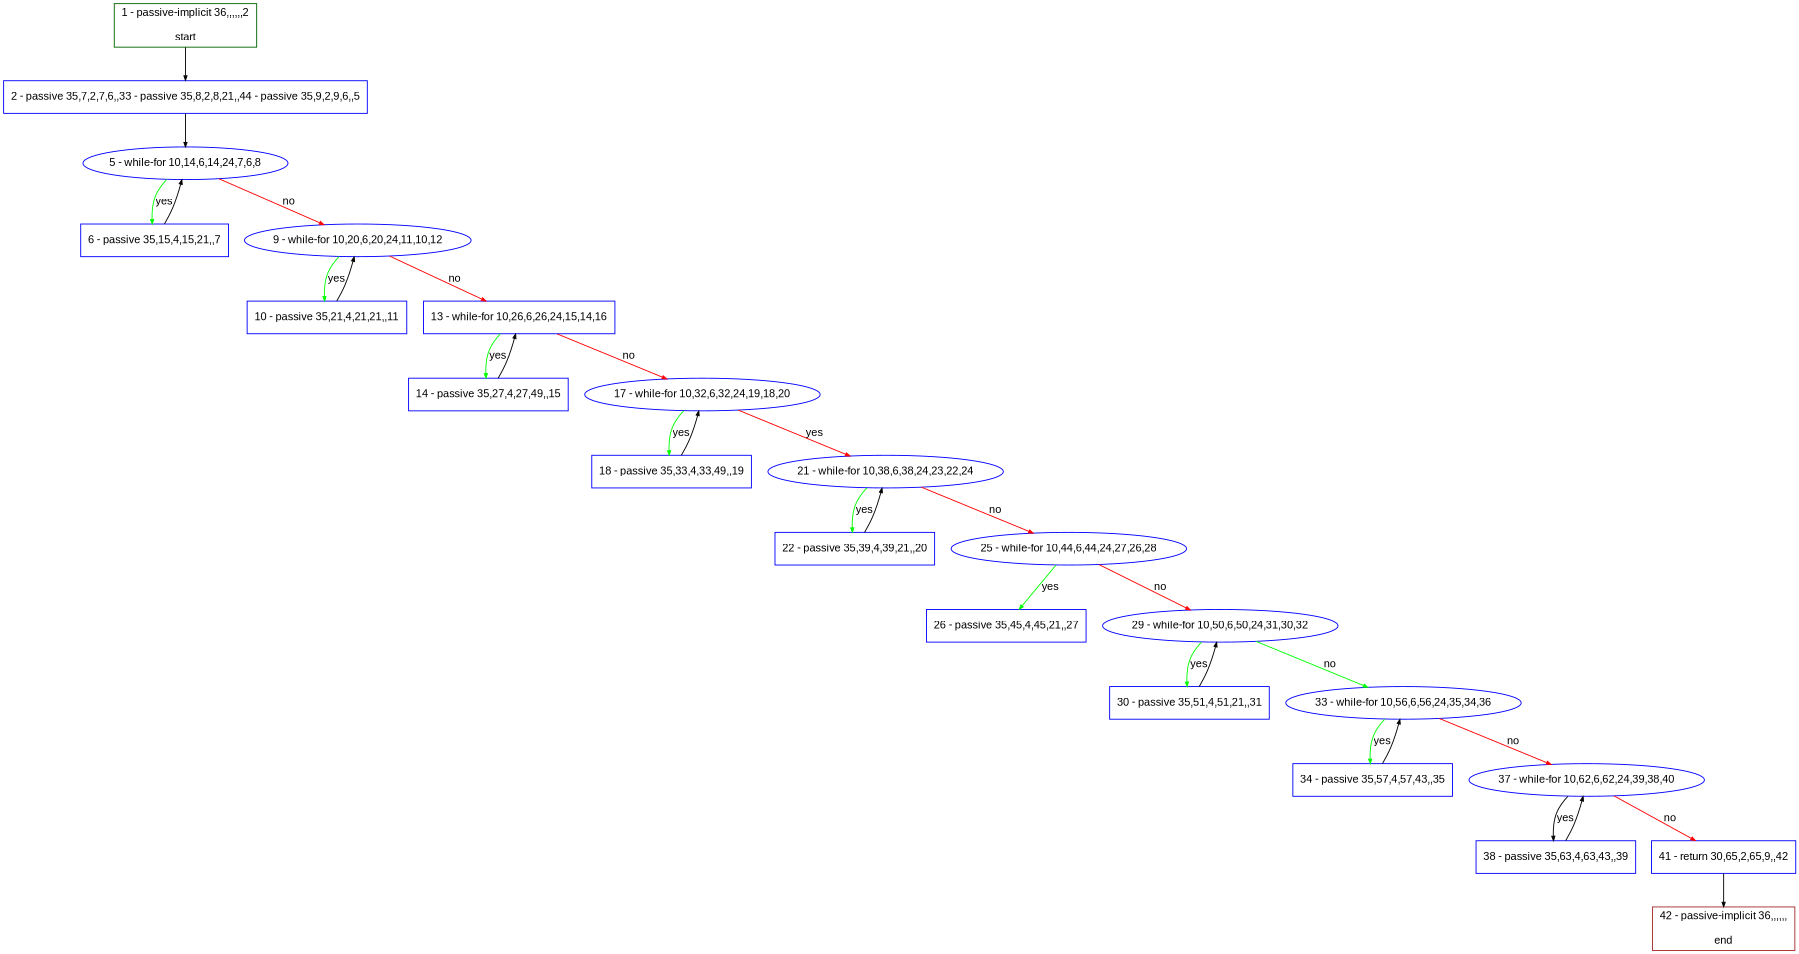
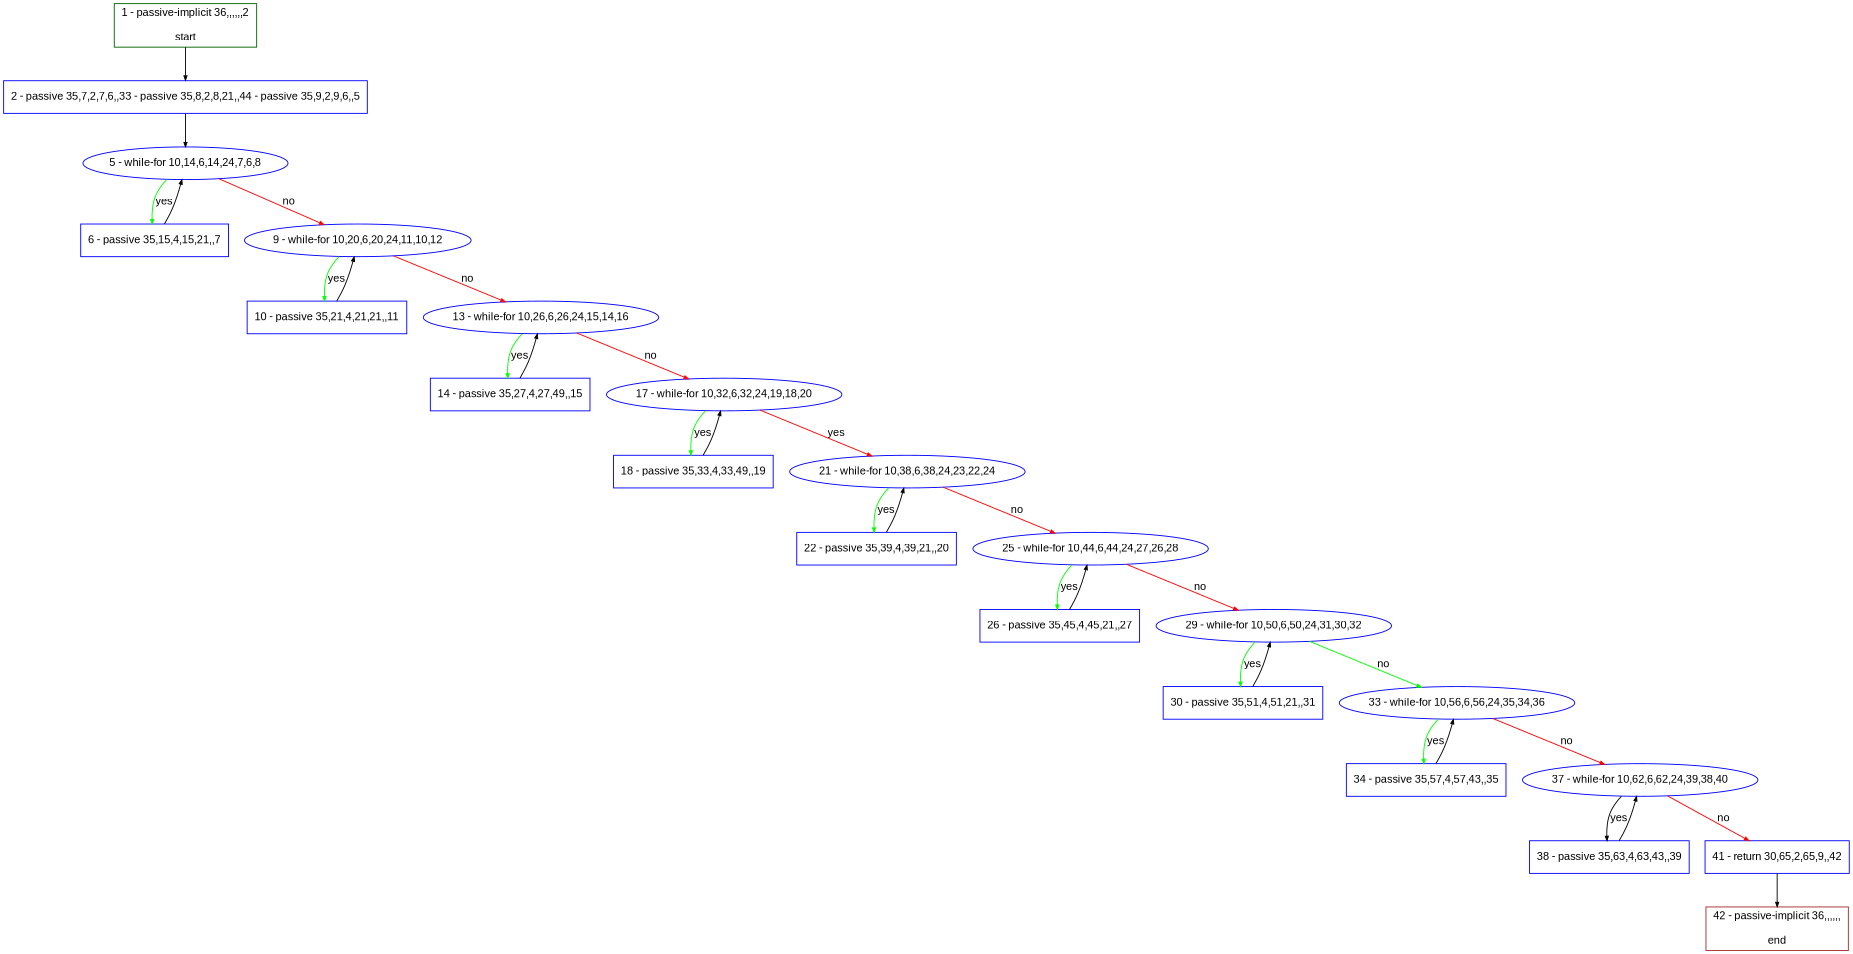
(519, 317) -> (541, 317)
none -> (1079, 590)
